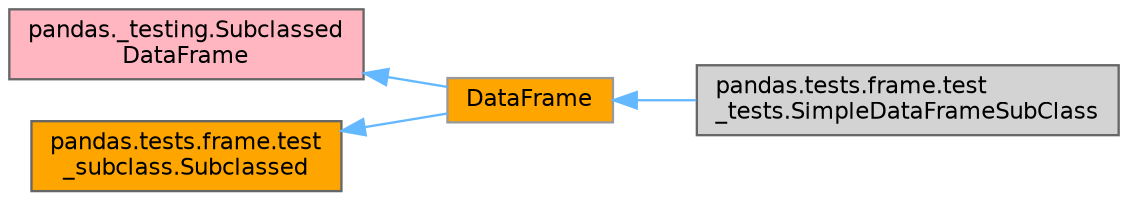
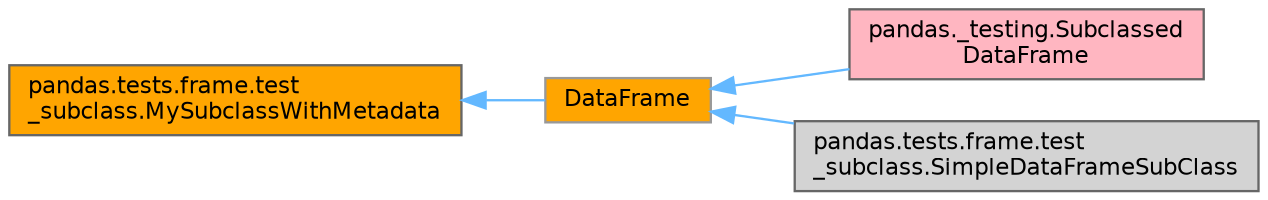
(417, 82) -> (792, 77)
(908, 100) -> (1027, 156)
(186, 156) -> (235, 100)
